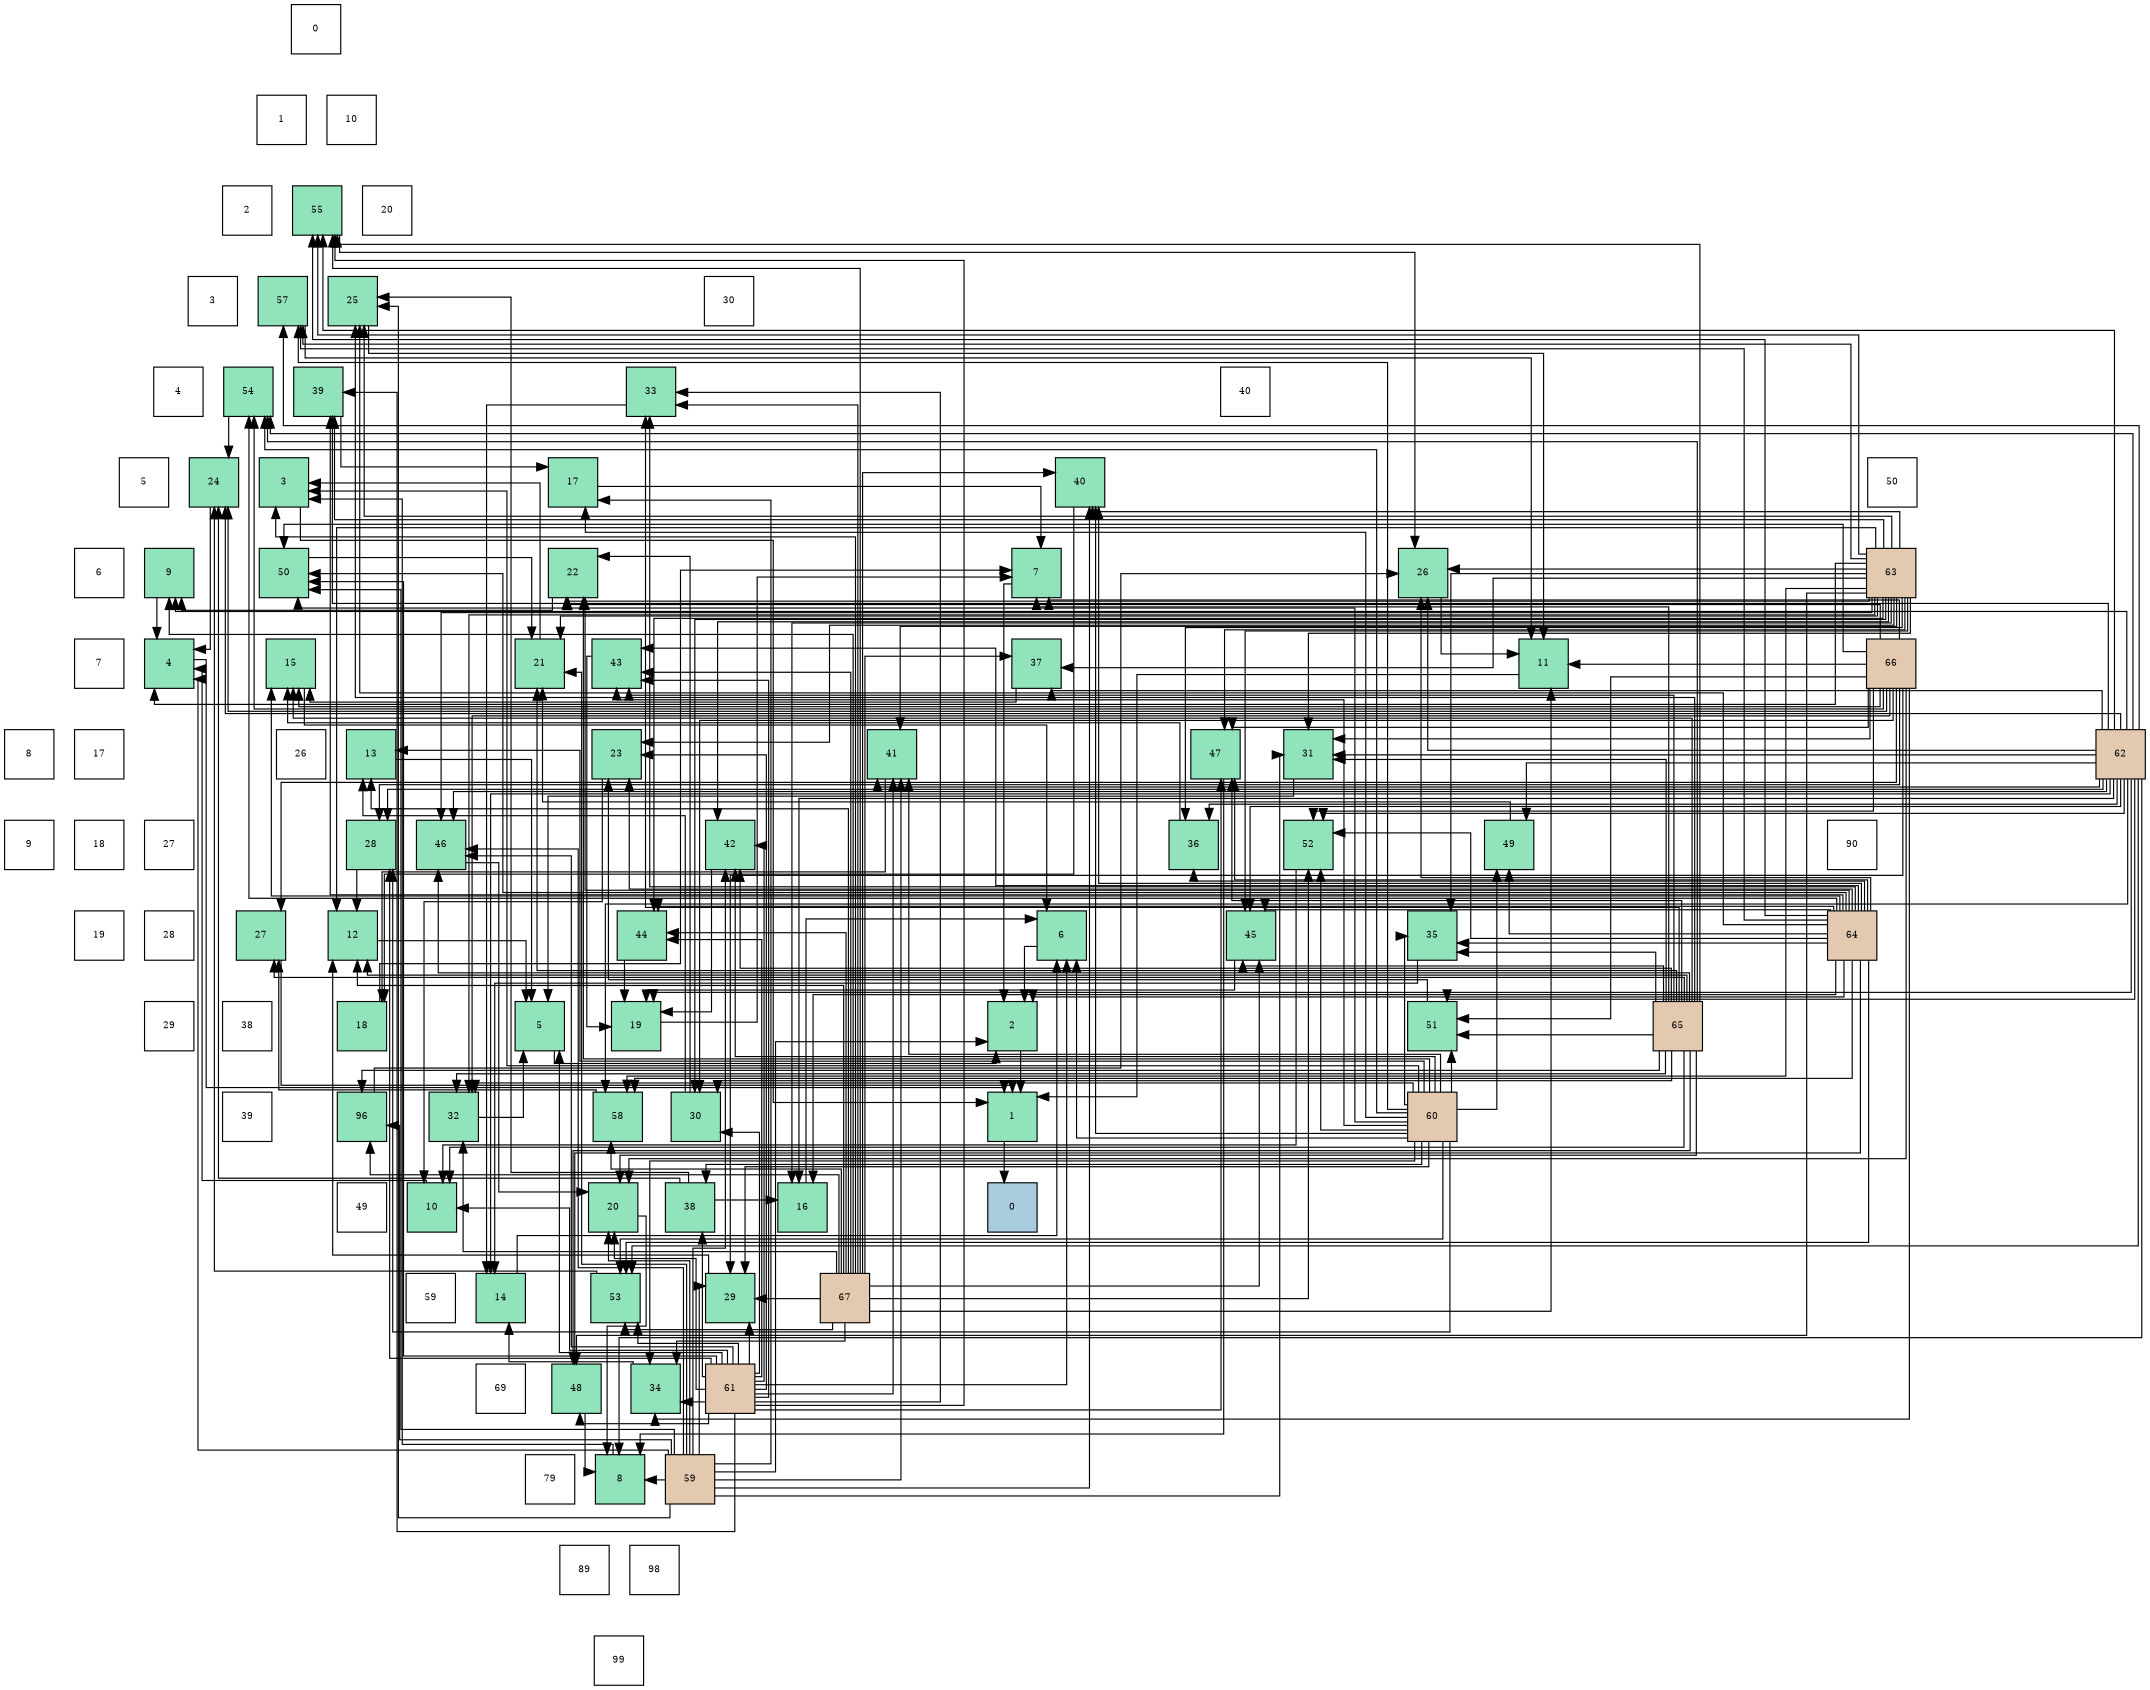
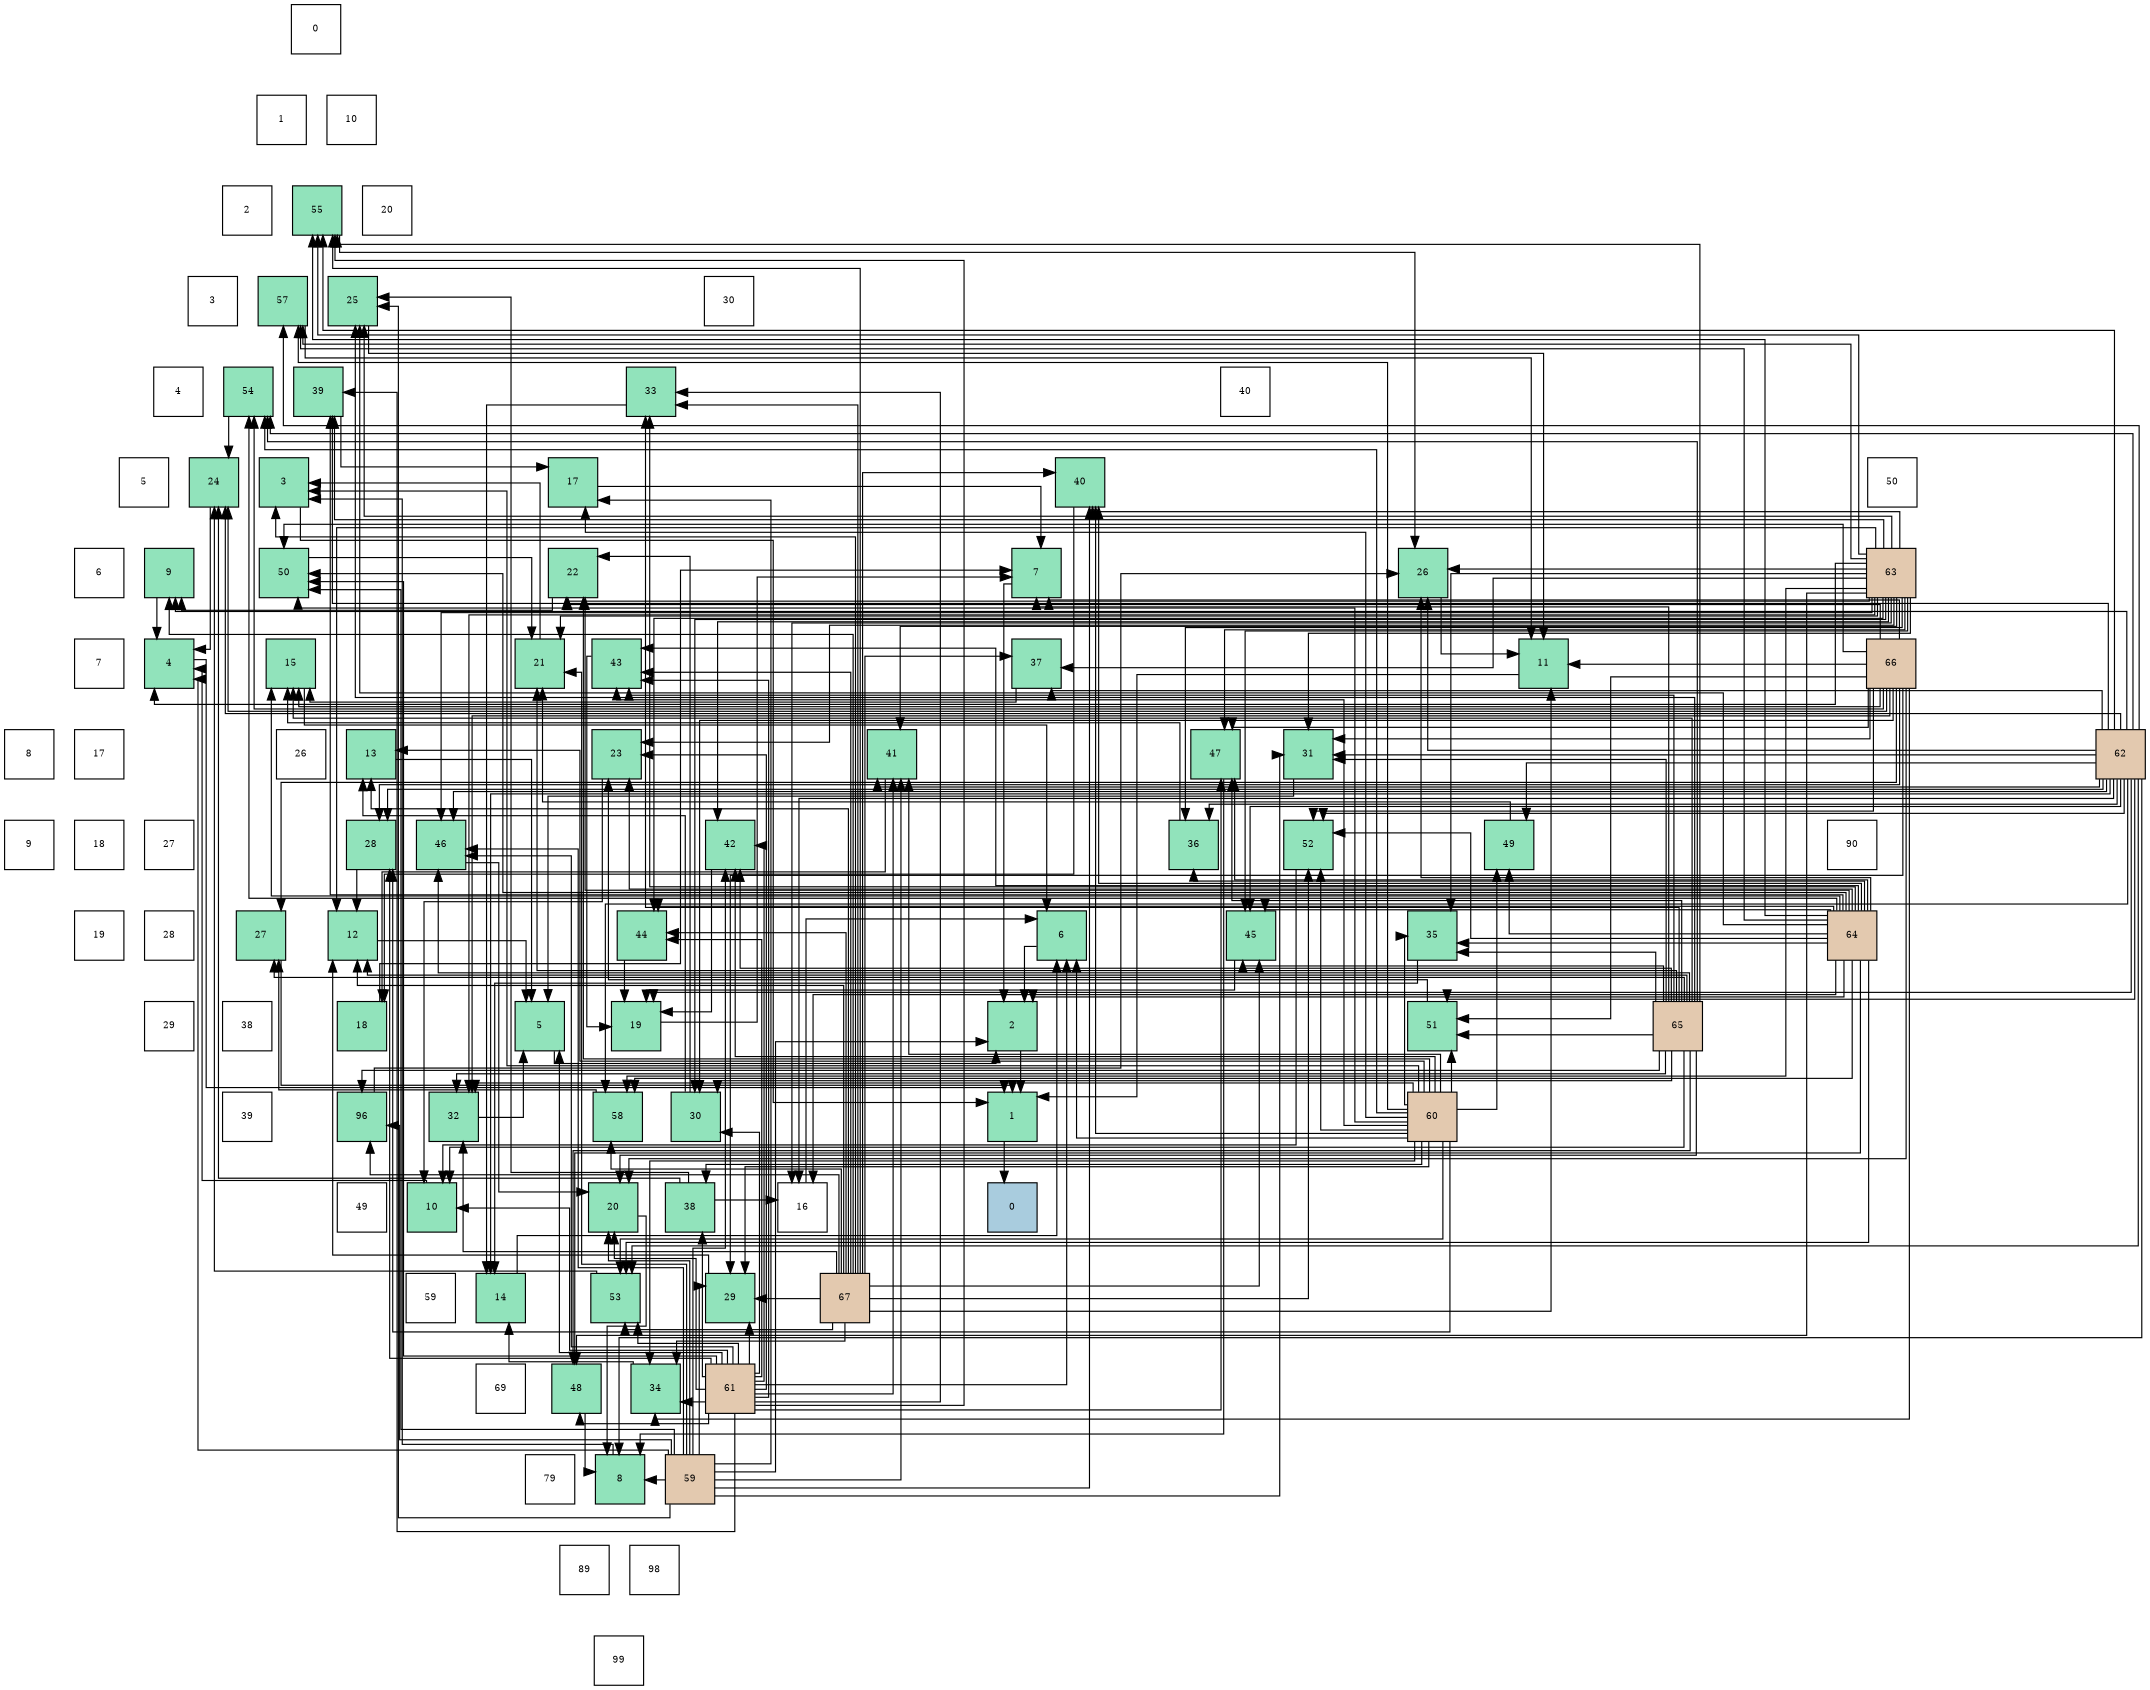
(802, 1207) -> (802, 1207)
